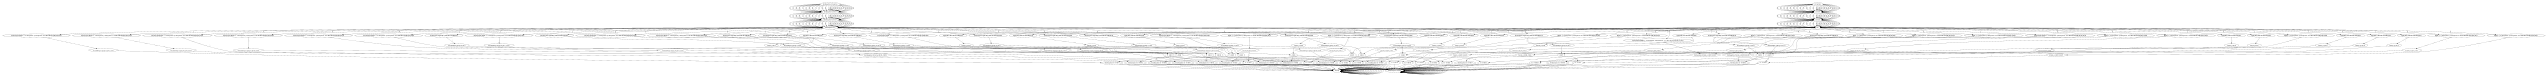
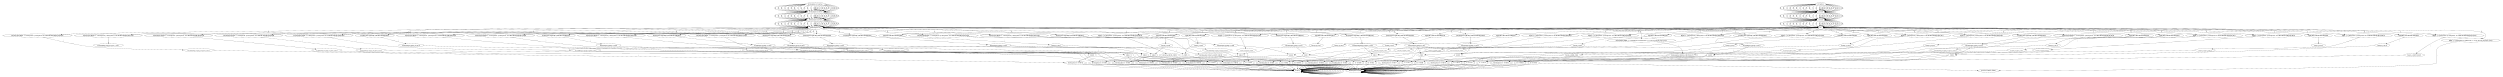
(992, 45) -> (1363, 45)
(1447, 59) -> (1758, 67)
